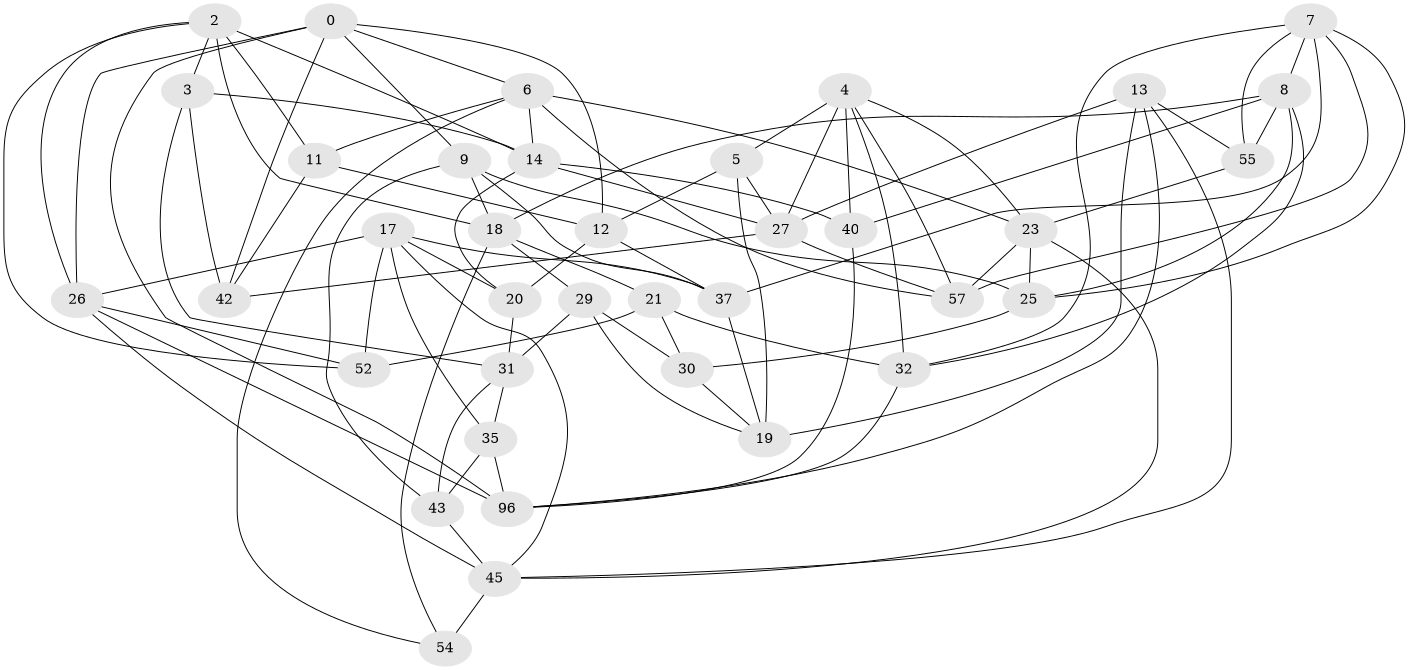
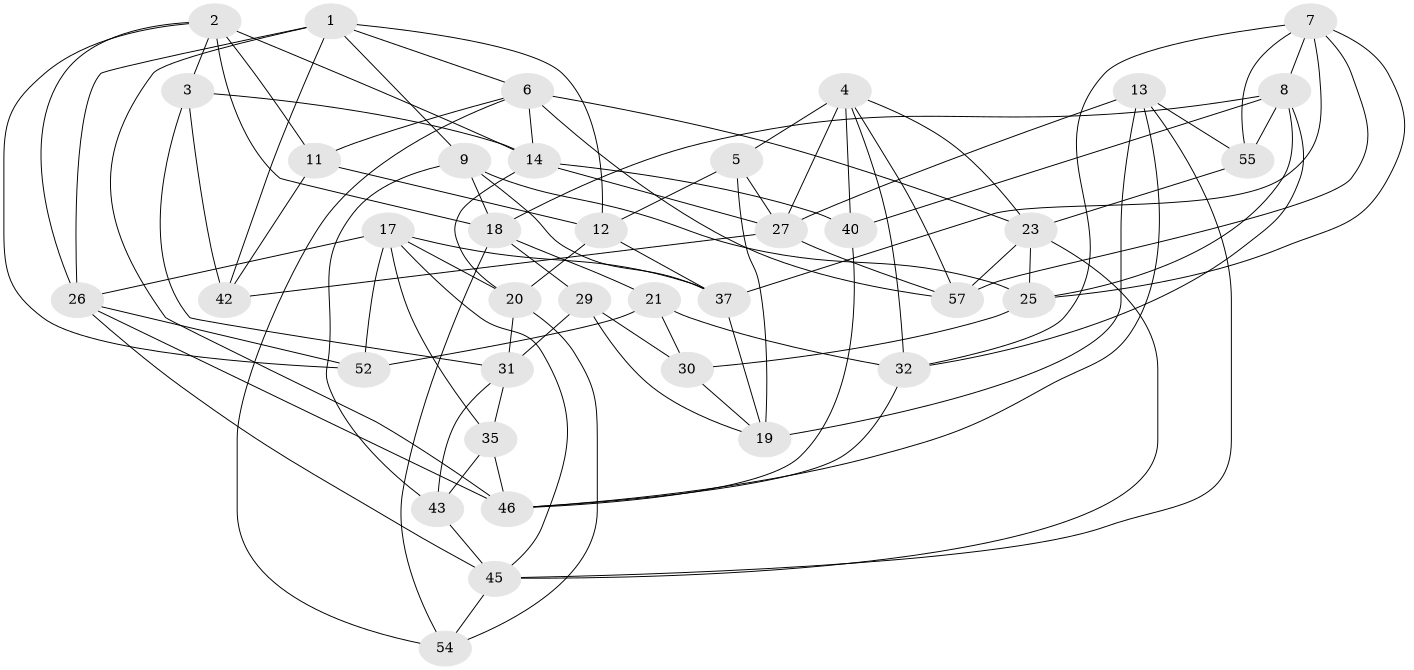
(331, 21) -> (331, 21)
none -> (597, 487)
(507, 509) -> (507, 509)
